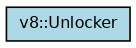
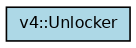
(68, 24) -> (68, 24)
